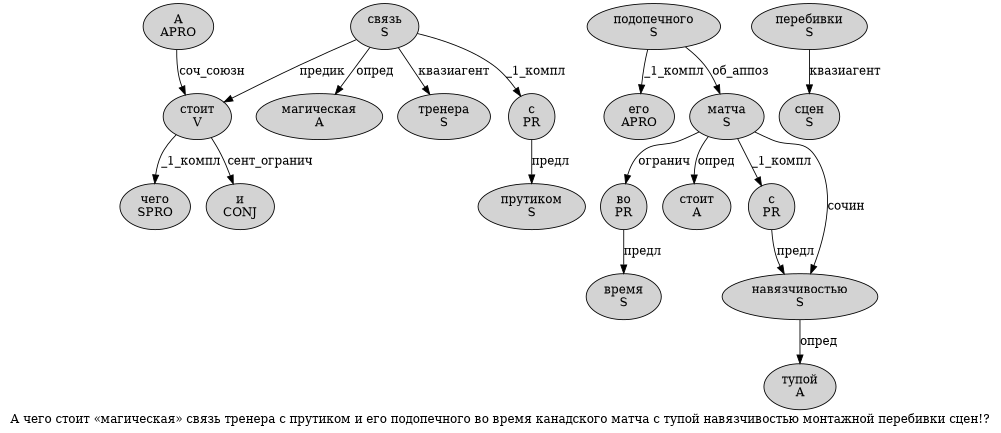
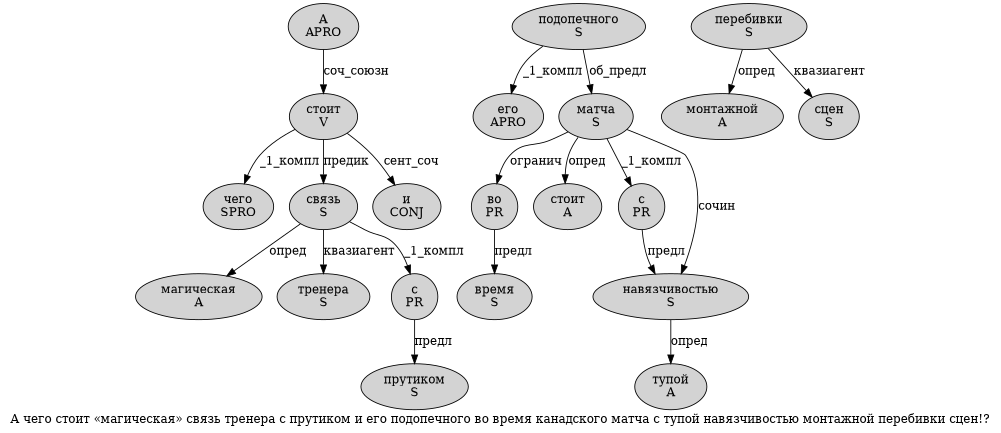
(294, 68) -> (323, 157)
(741, 72) -> (618, 72)
none -> (722, 117)
(270, 162) -> (411, 162)
